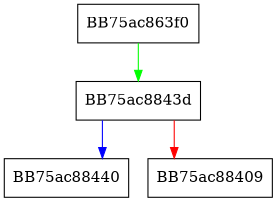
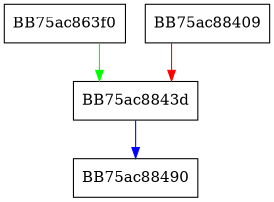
(174, 134) -> (172, 57)
(66, 178) -> (136, 178)
